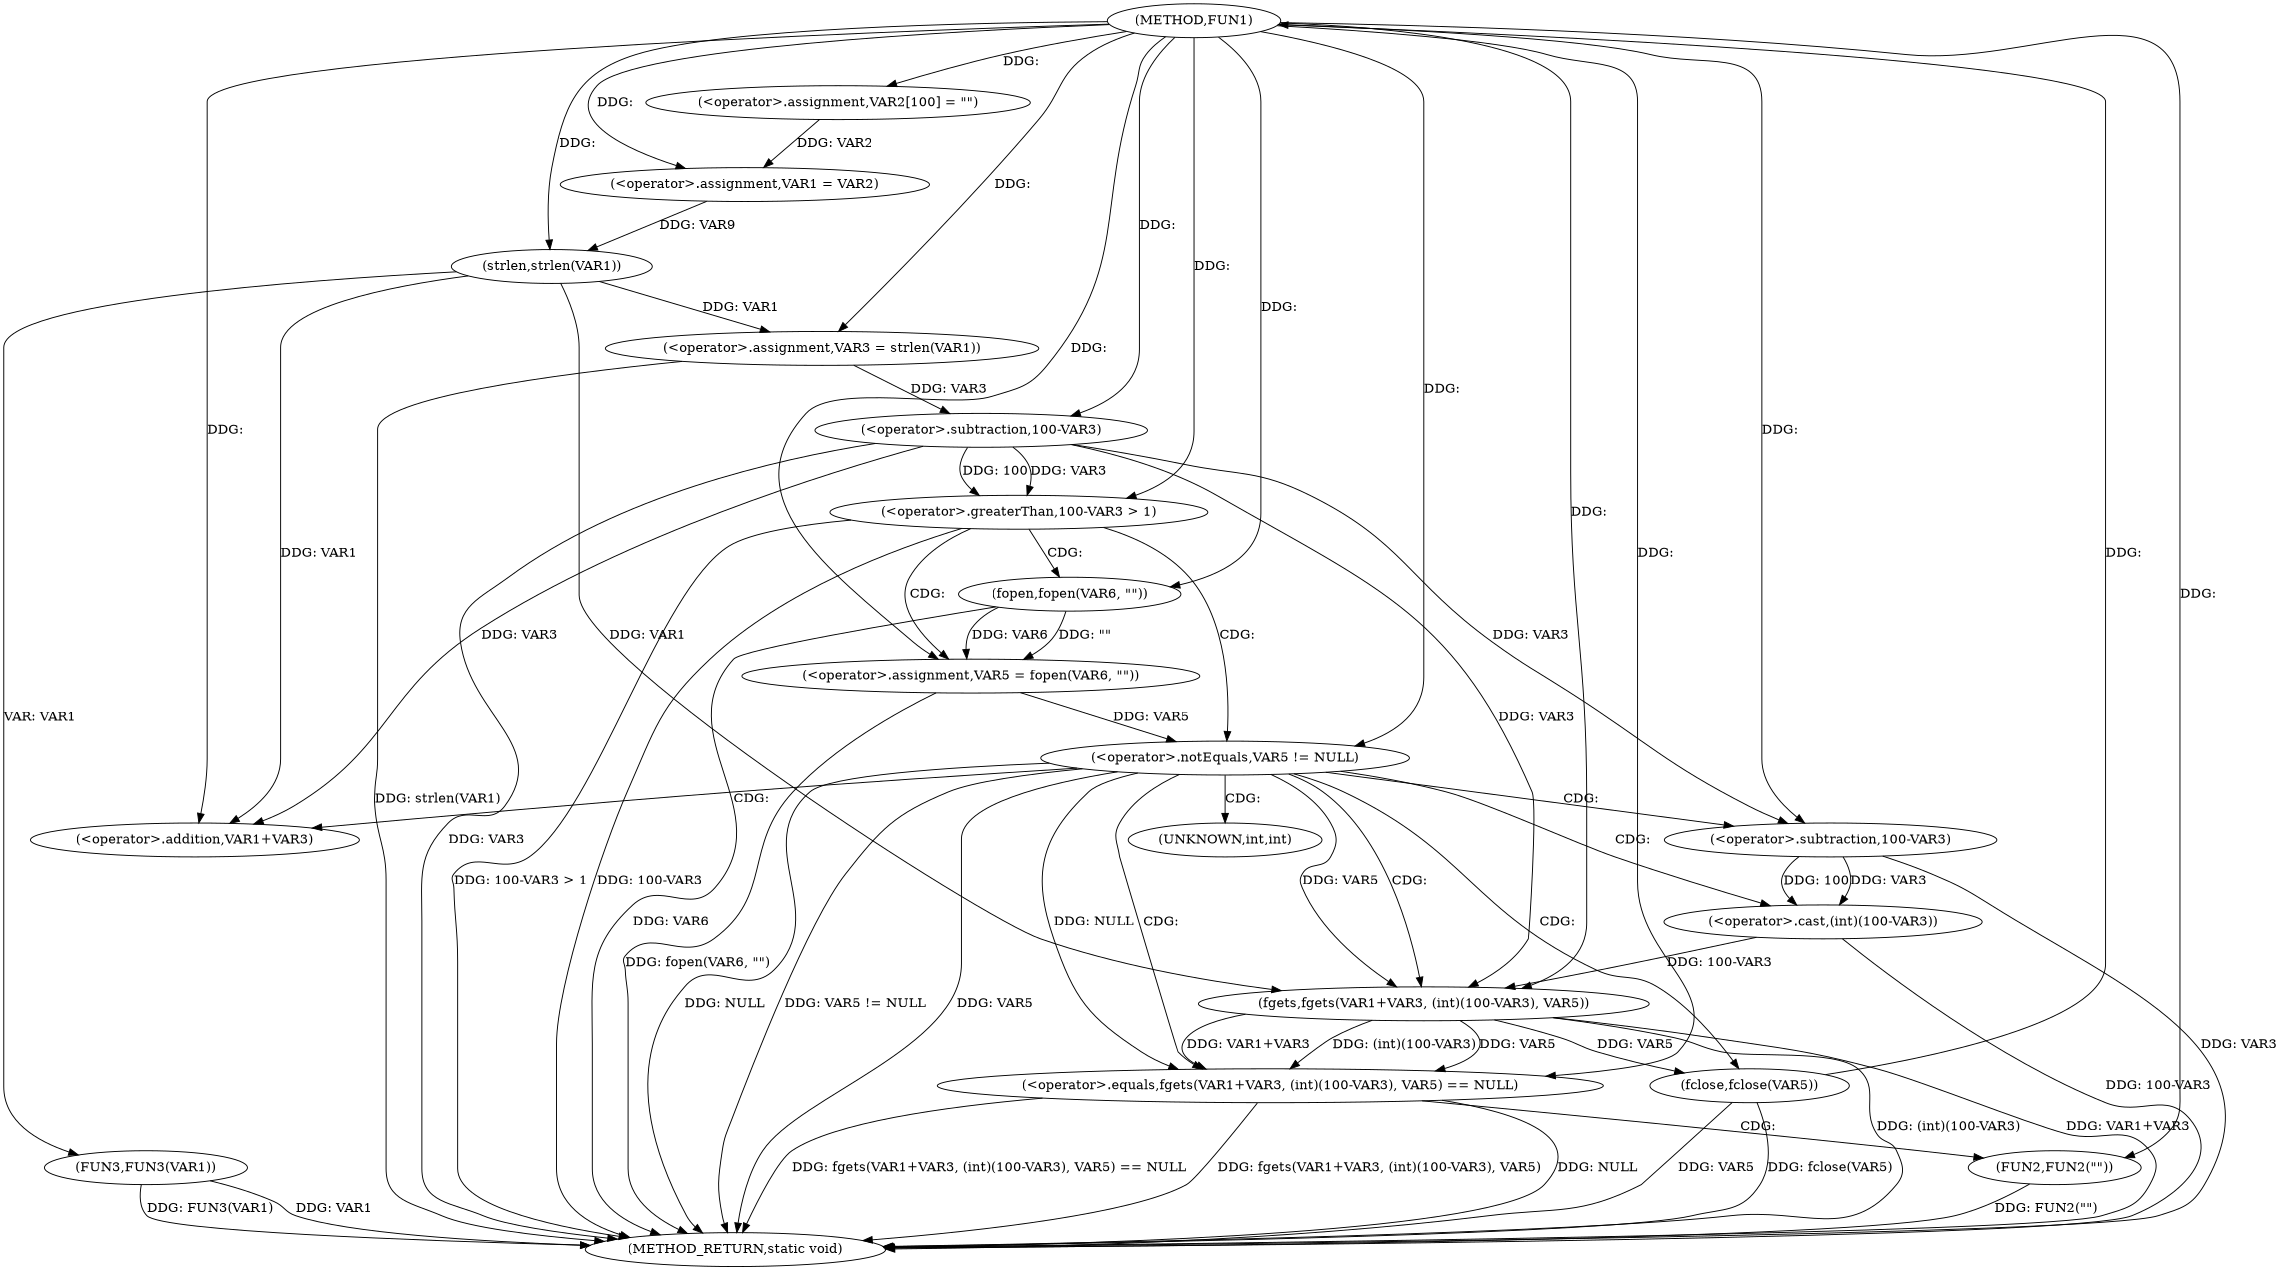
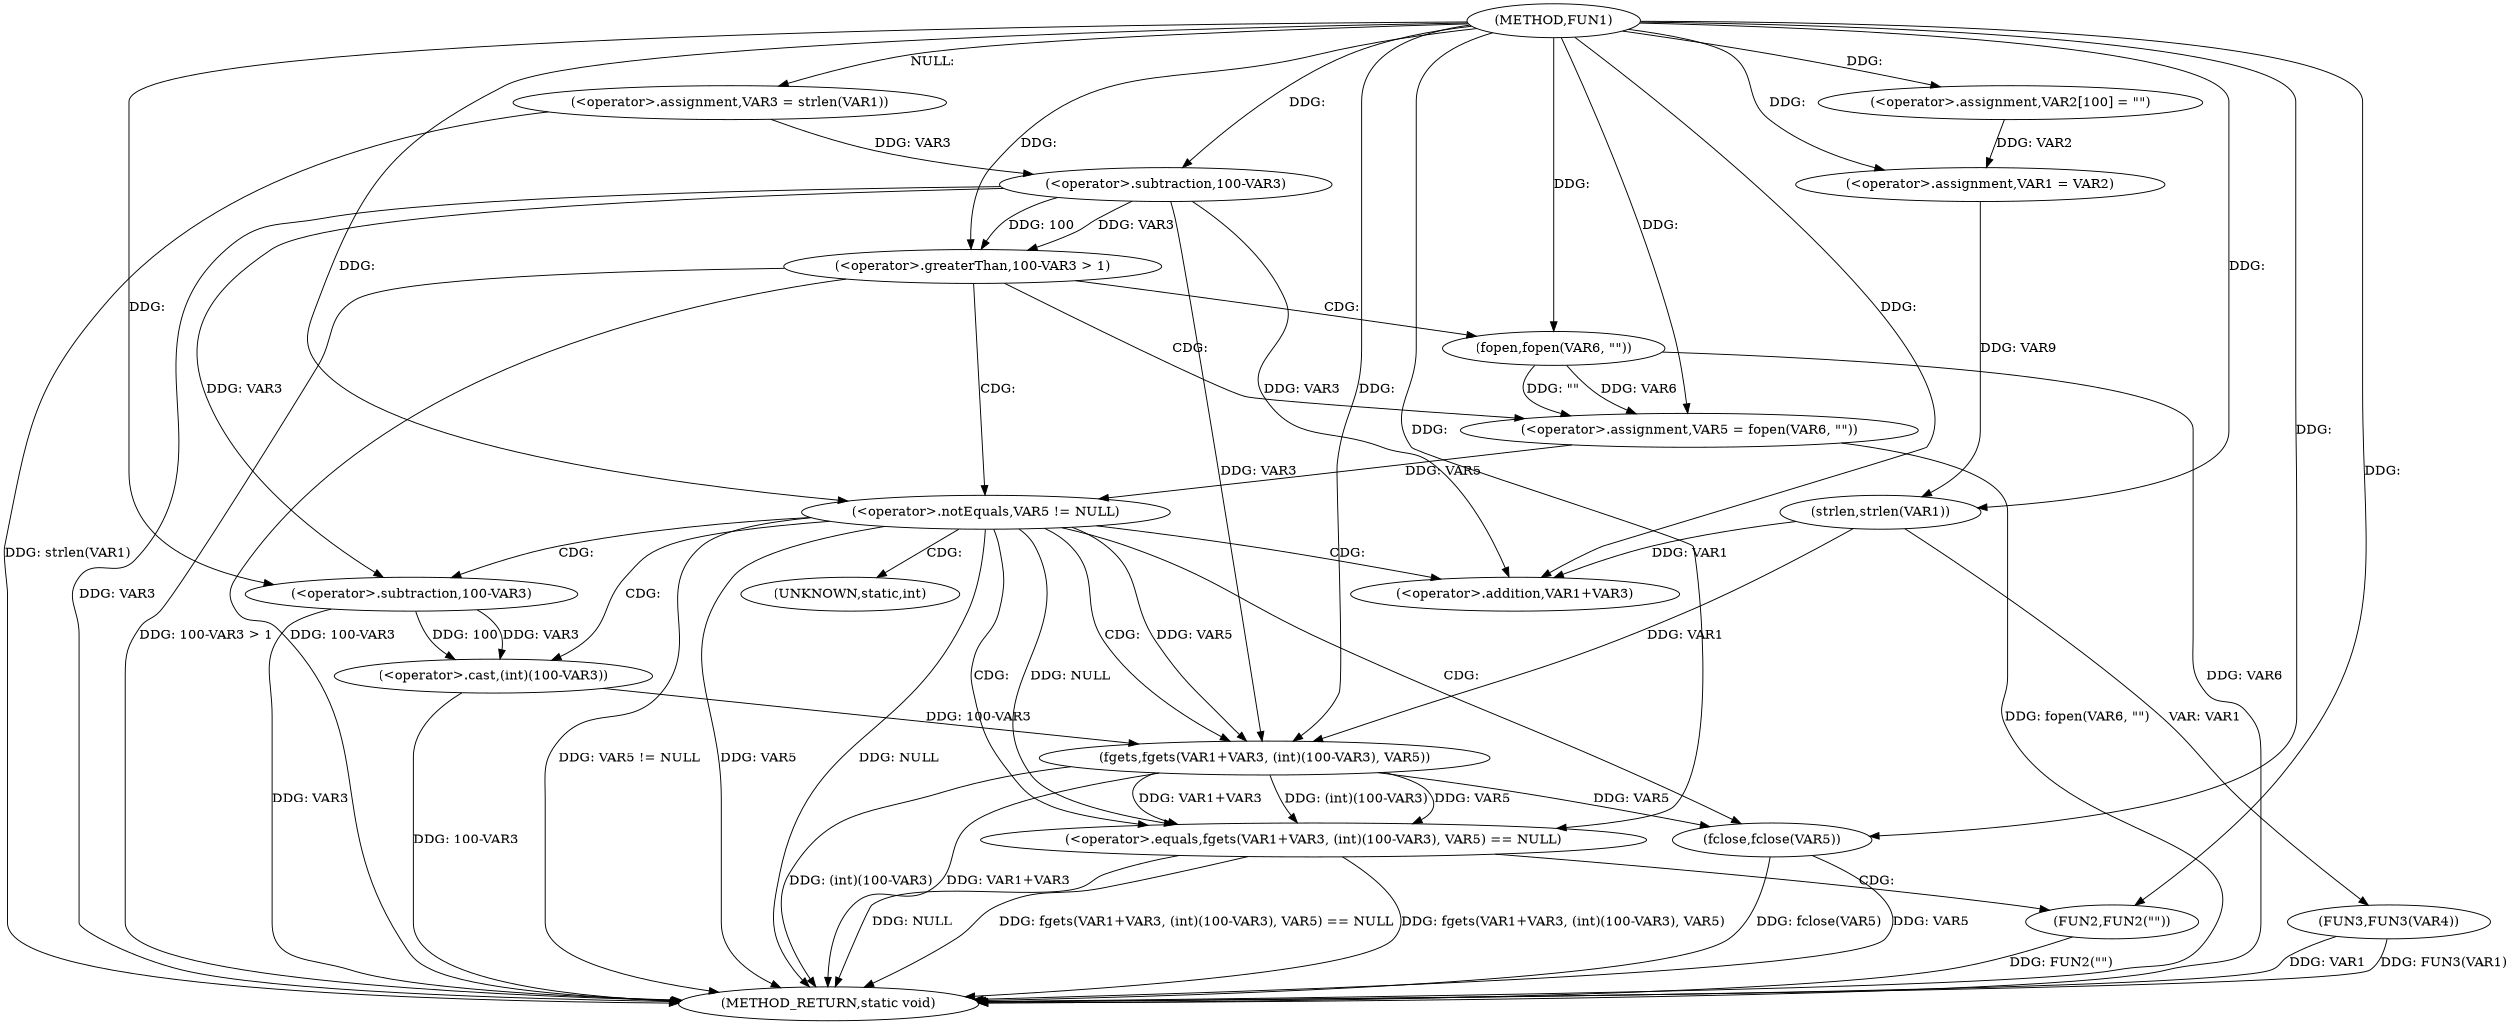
(1015, 185) -> (935, 62)
(2106, 277) -> (2296, 302)
(680, 305) -> none
(1225, 840) -> (850, 594)
(146, 1168) -> (2389, 922)
